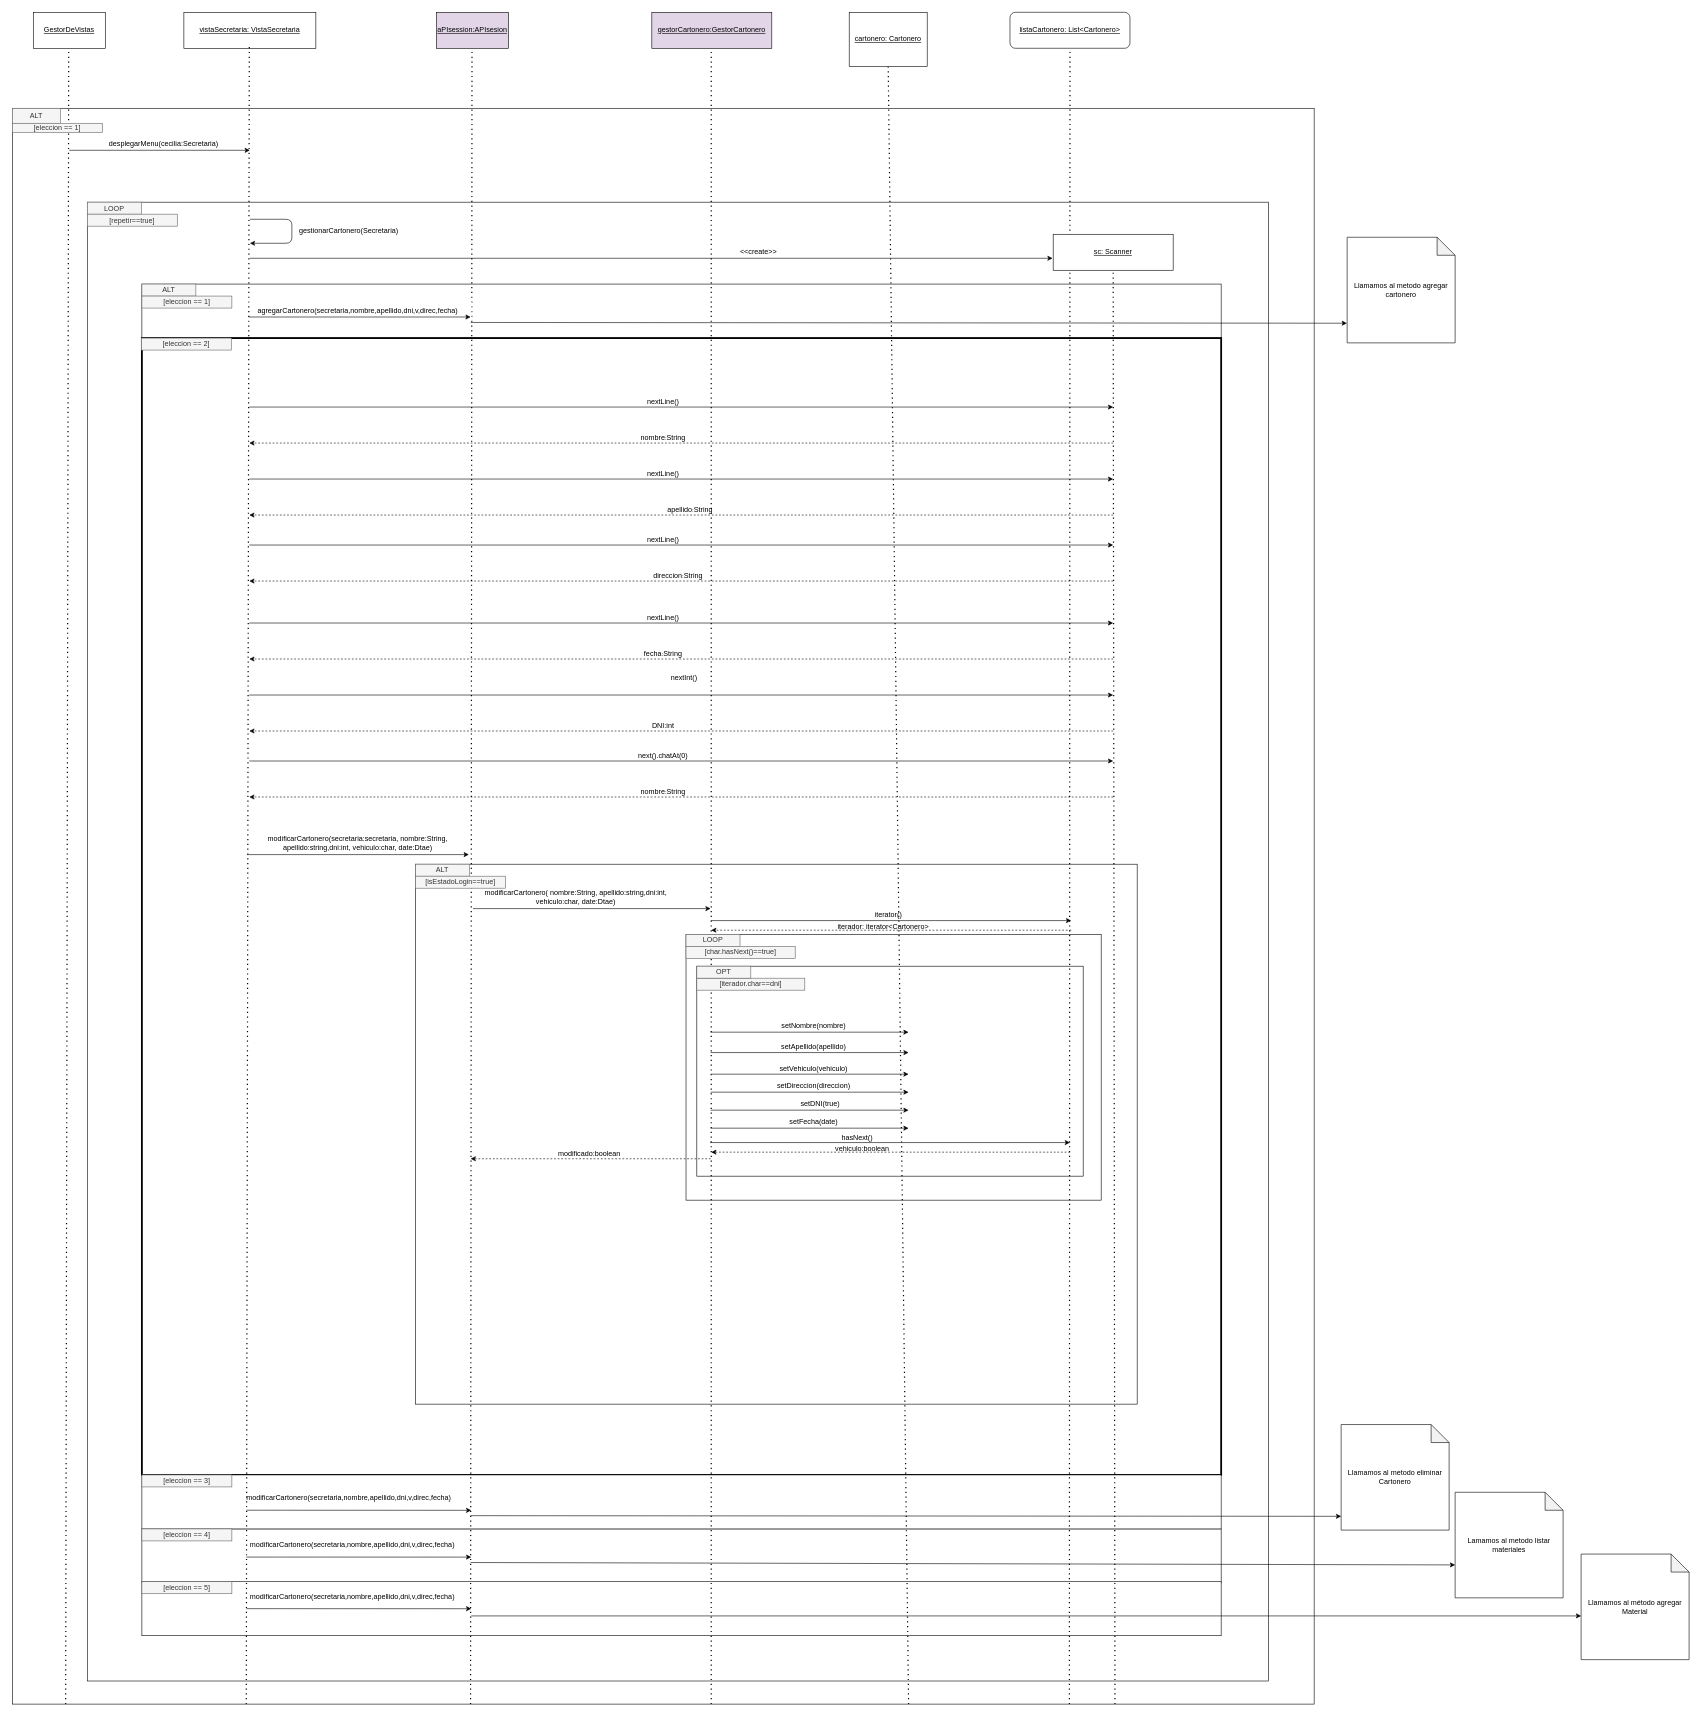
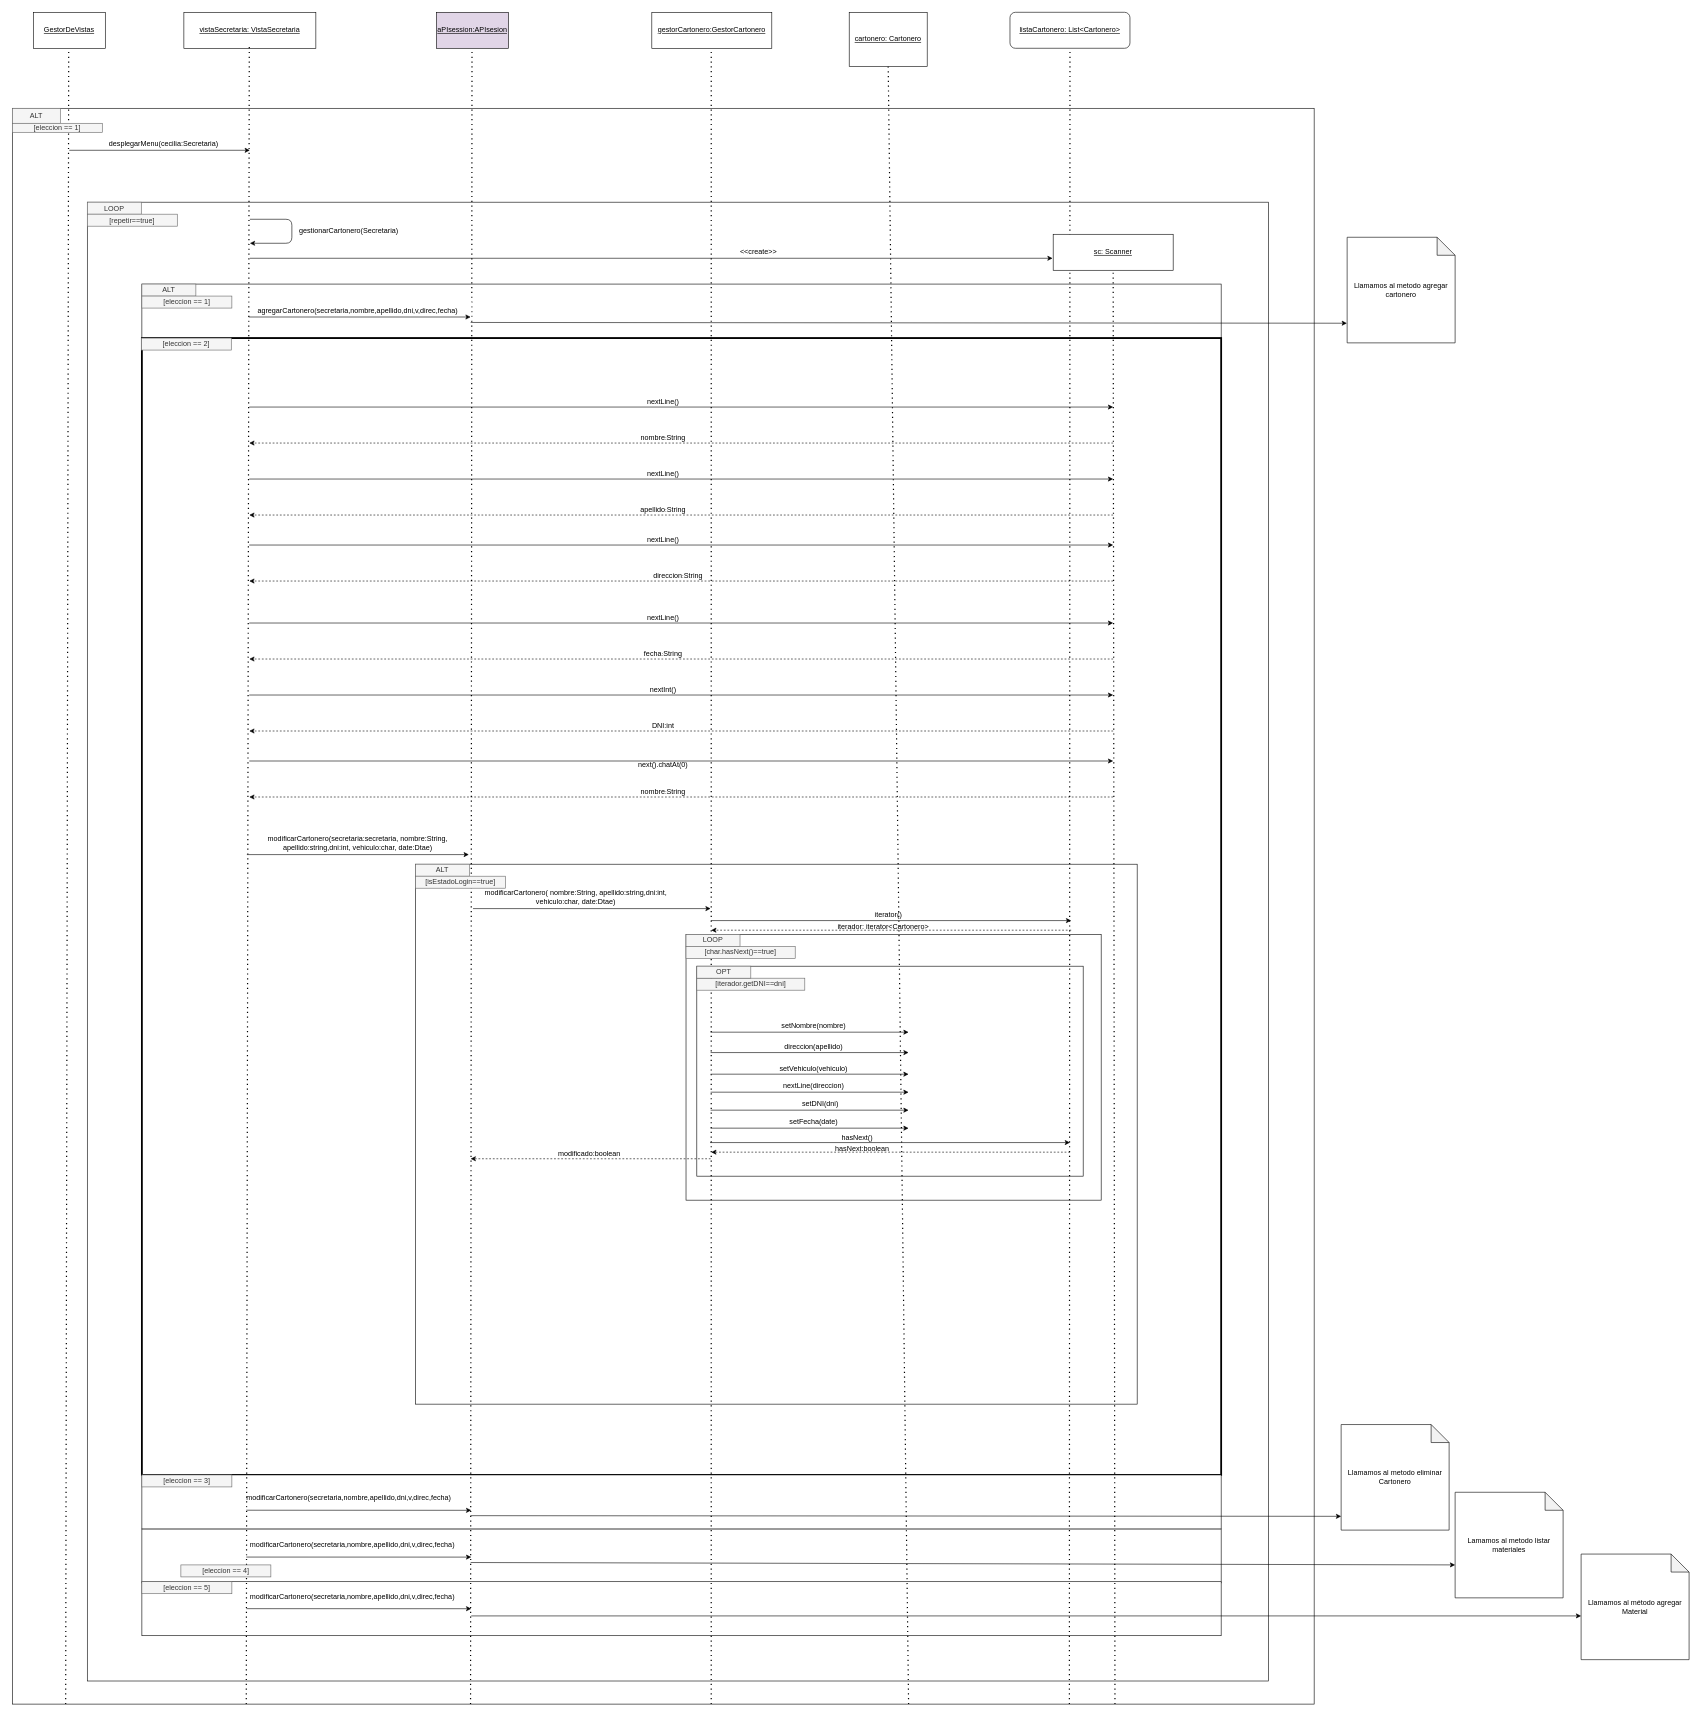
(712, 30) -> (712, 30)
(690, 510) -> (663, 510)
(684, 678) -> (663, 690)
(663, 756) -> (663, 765)
(751, 984) -> (751, 984)
(814, 1047) -> (814, 1047)
(814, 1086) -> (814, 1086)
(821, 1104) -> (821, 1104)
(863, 1149) -> (863, 1149)
(187, 1535) -> (226, 1571)
